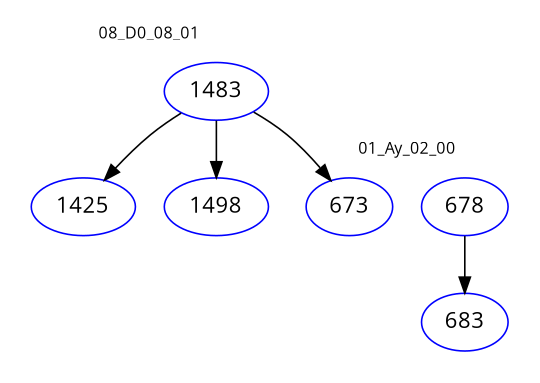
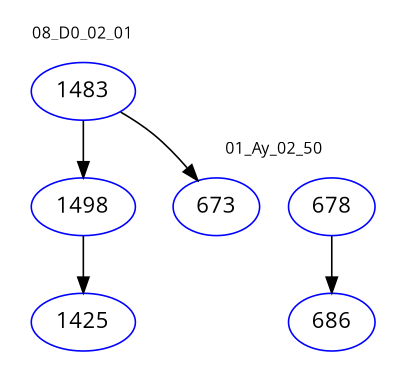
(150, 34) -> (83, 34)
(146, 138) -> (83, 257)
(407, 150) -> (274, 150)
(465, 322) -> (332, 322)
